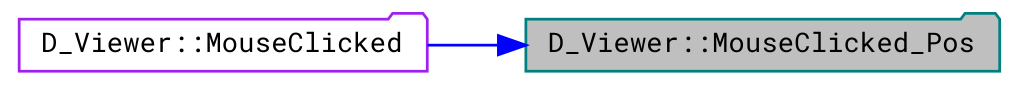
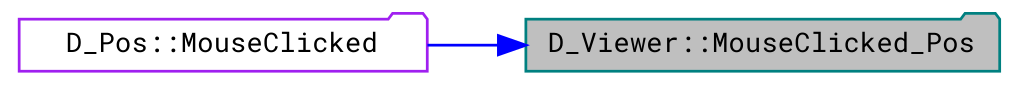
(223, 45) -> (223, 45)
